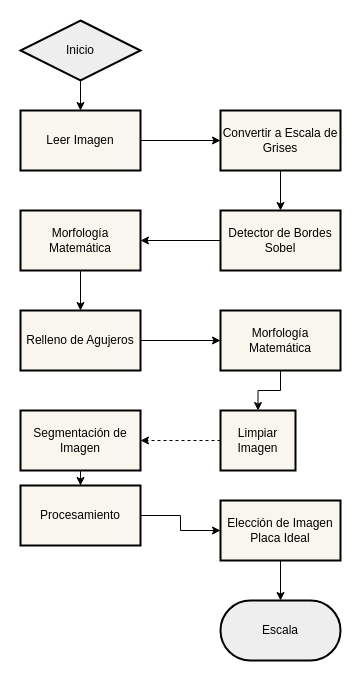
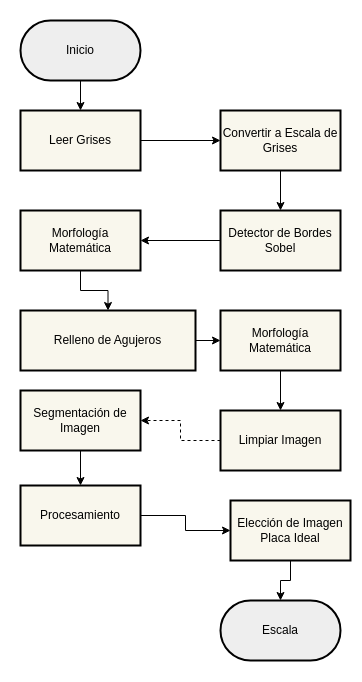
(81, 51) -> (81, 51)
(81, 141) -> (81, 141)
(81, 341) -> (108, 341)
(81, 441) -> (81, 421)
(258, 441) -> (281, 441)
(281, 531) -> (291, 531)
